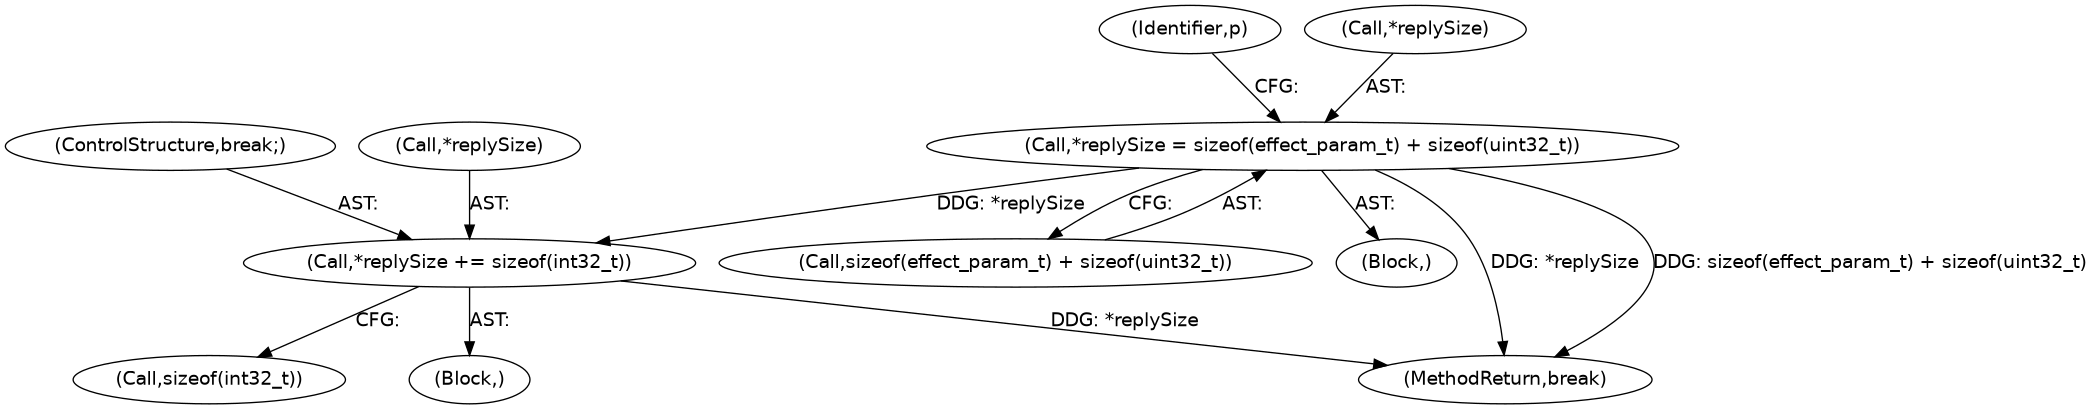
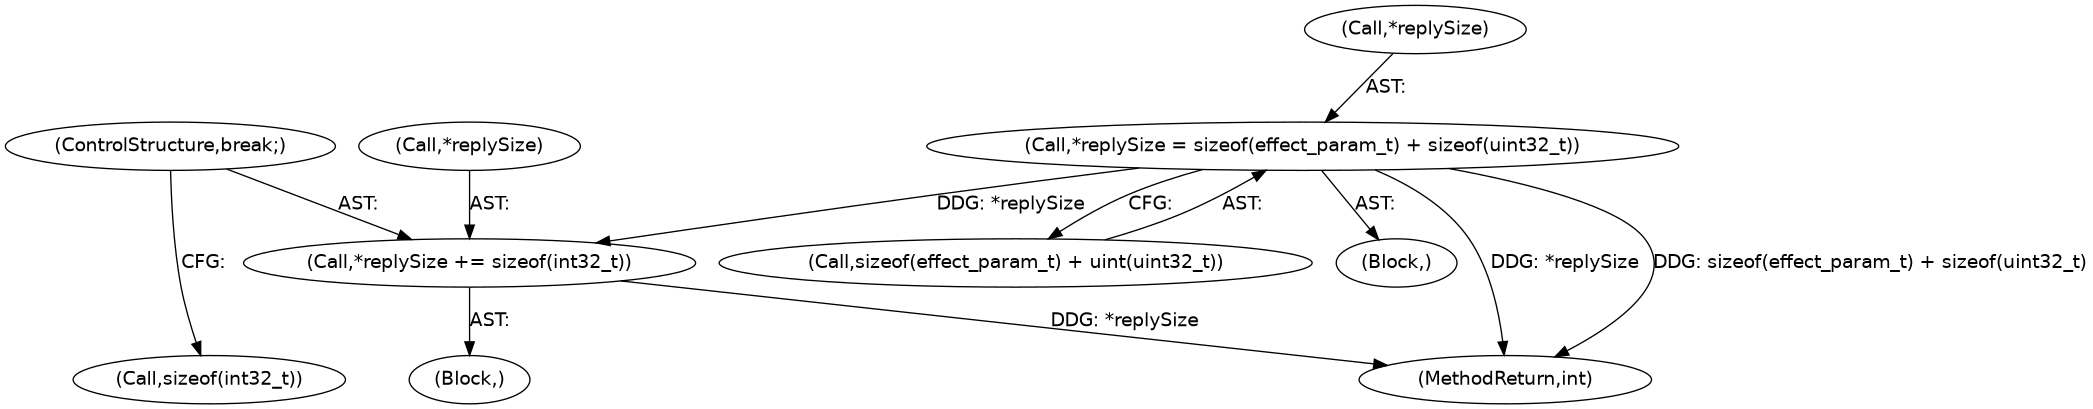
(1190, 30) -> none
(1016, 263) -> (1016, 263)
(344, 319) -> (177, 258)
(1505, 380) -> (1505, 380)
